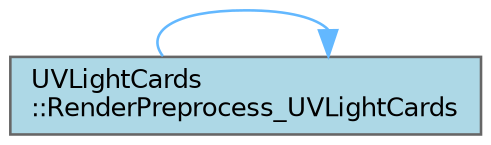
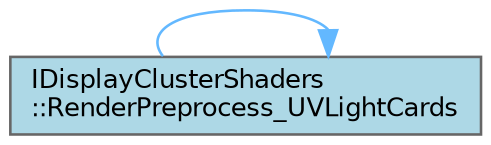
(246, 96) -> (246, 96)
